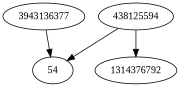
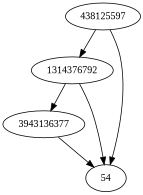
(136, 16) -> (103, 16)
none -> (60, 94)
none -> (94, 119)
